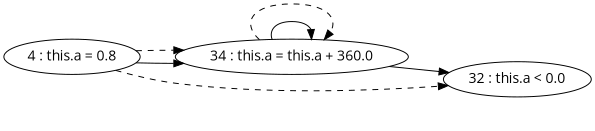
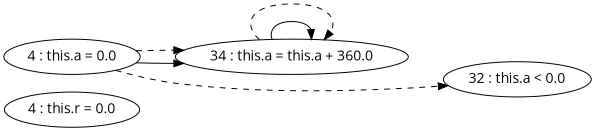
(72, 57) -> (72, 57)
(414, 69) -> none
none -> (72, 110)
